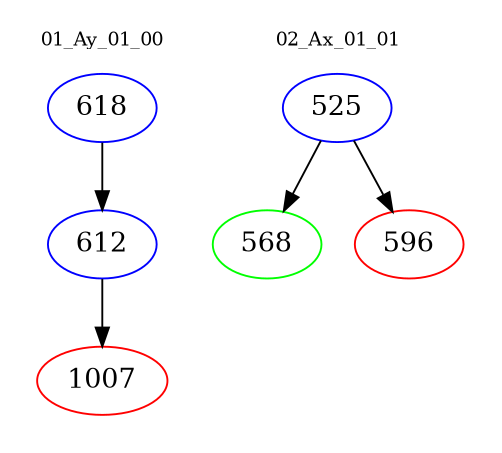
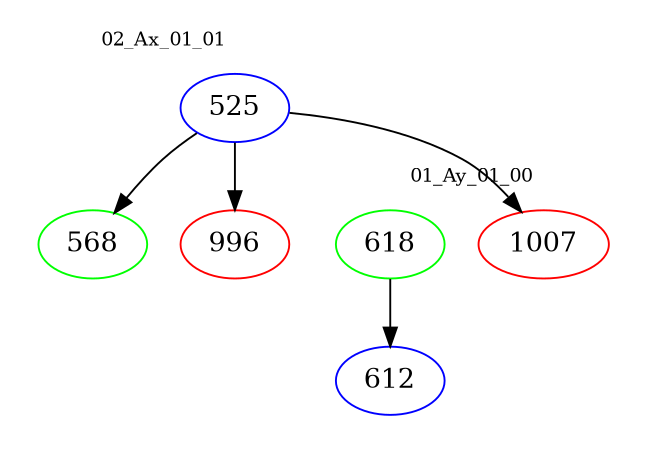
(102, 108) -> (390, 244)
(409, 244) -> (235, 244)
(102, 303) -> (407, 136)
